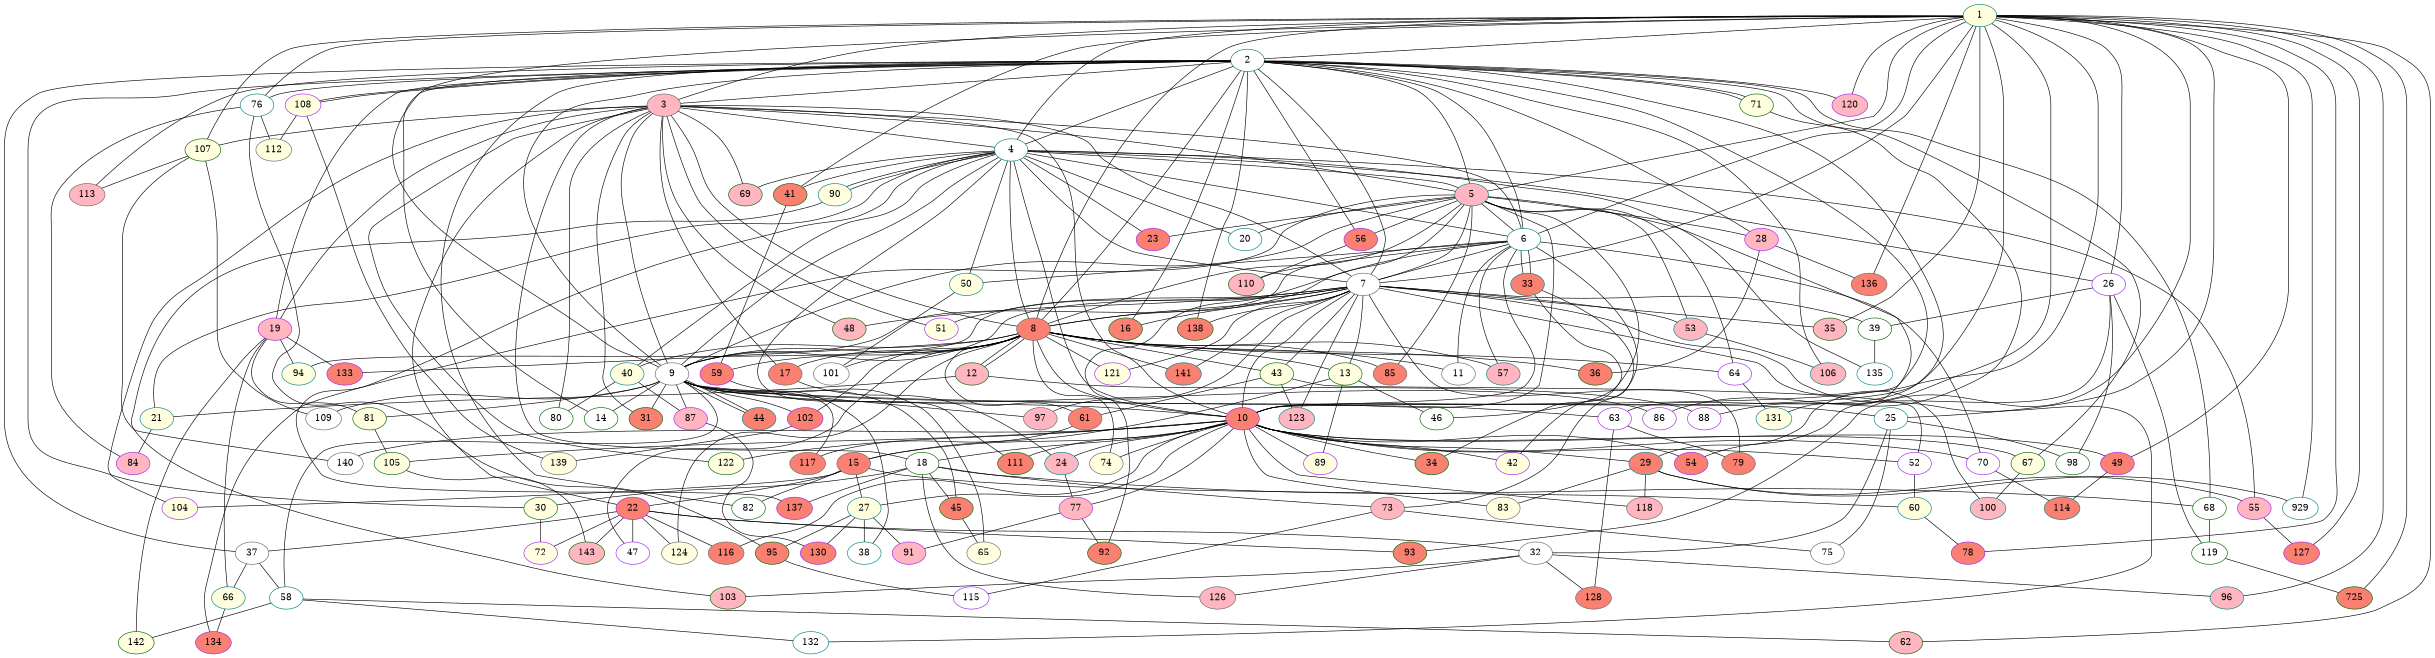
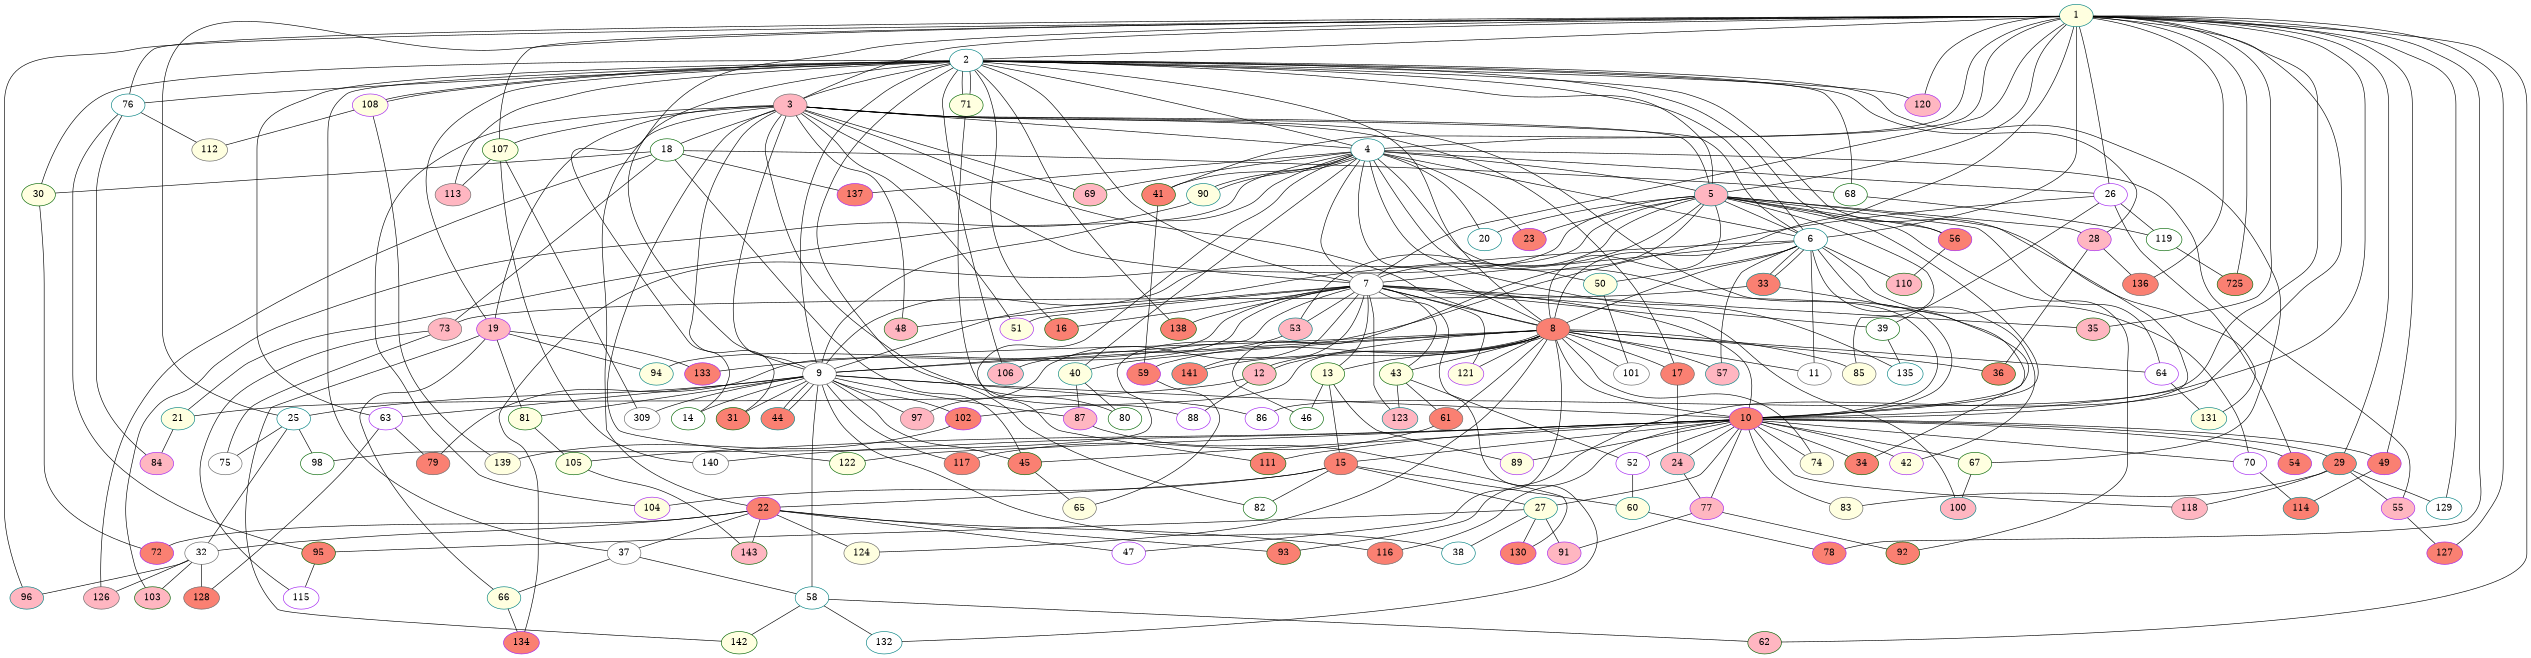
(1390, 374) -> (1859, 374)
(324, 419) -> (642, 419)
(1047, 446) -> (1385, 441)
(2300, 508) -> (2444, 508)
(541, 553) -> (157, 553)
